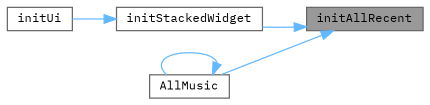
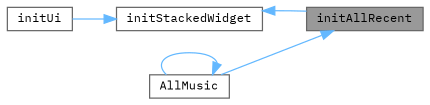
(278, 27) -> (291, 11)
